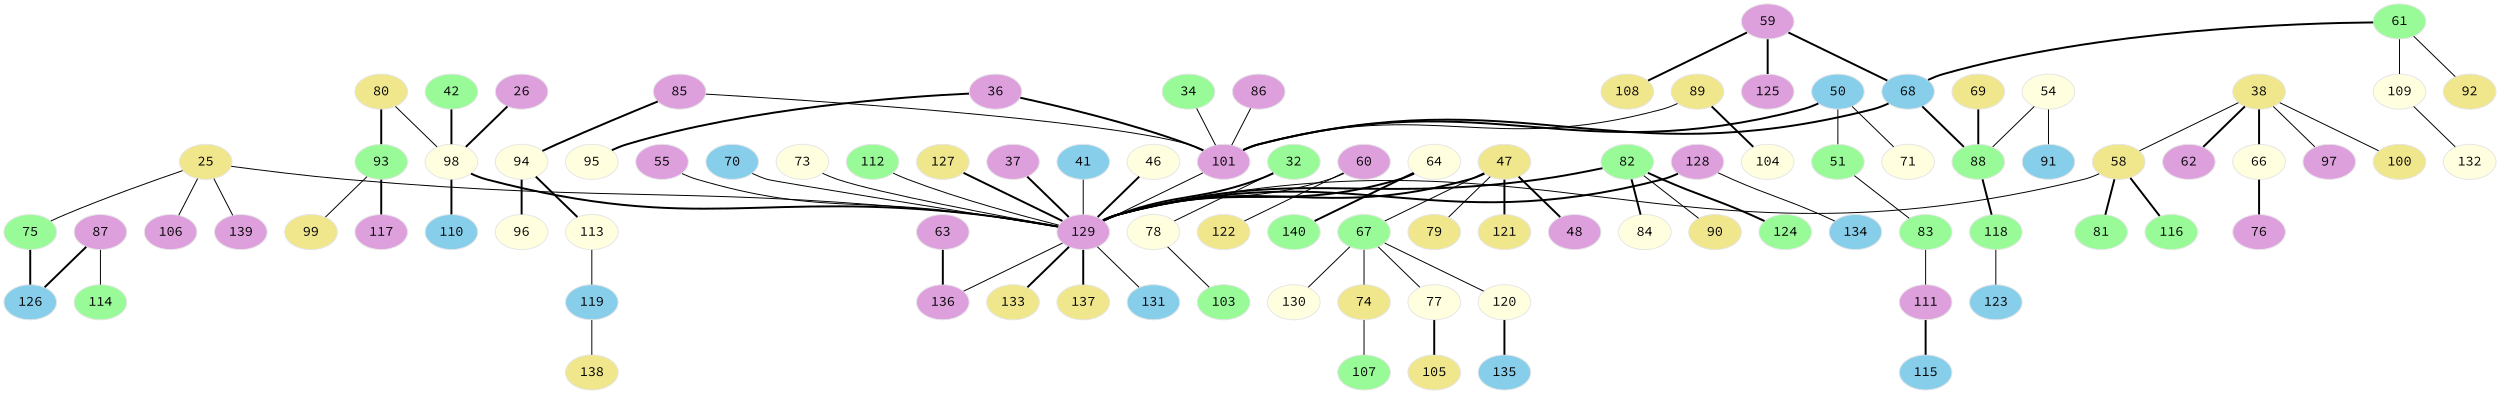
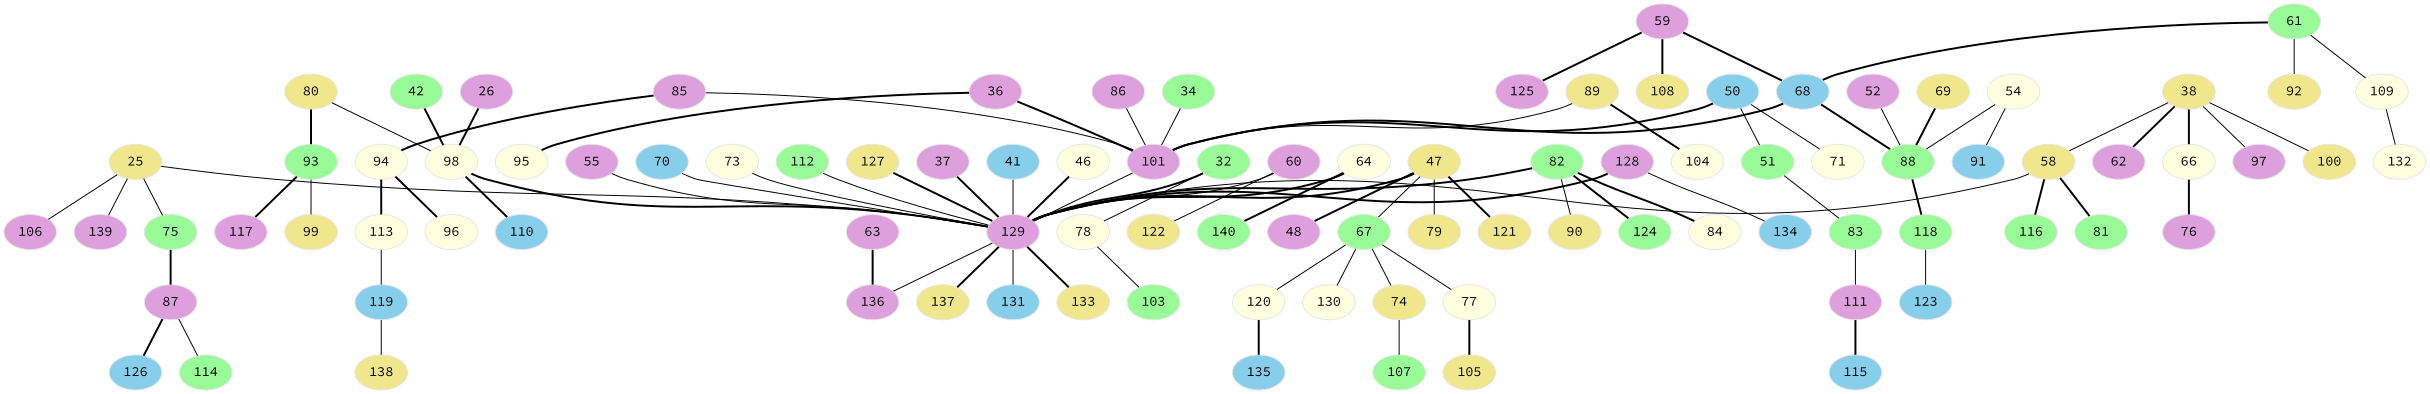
none -> (1873, 92)
(30, 267) -> (171, 267)
